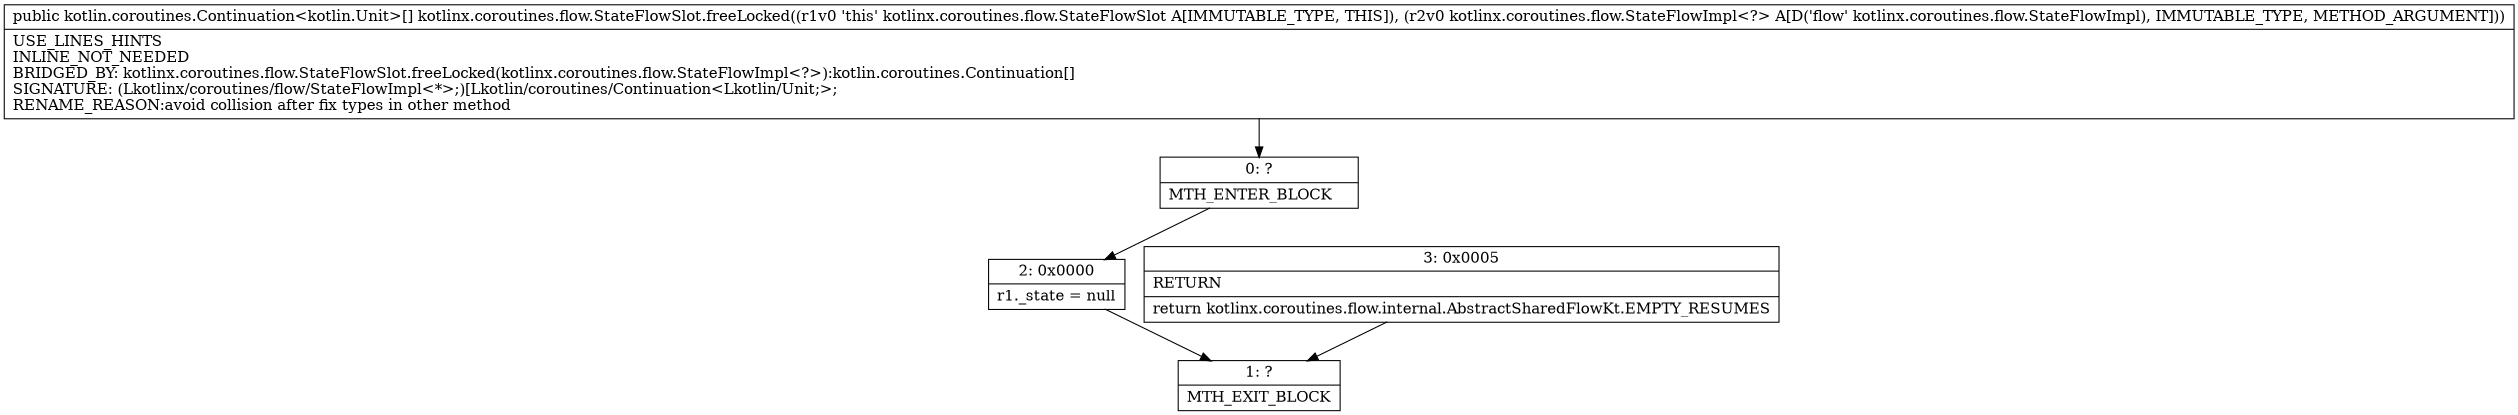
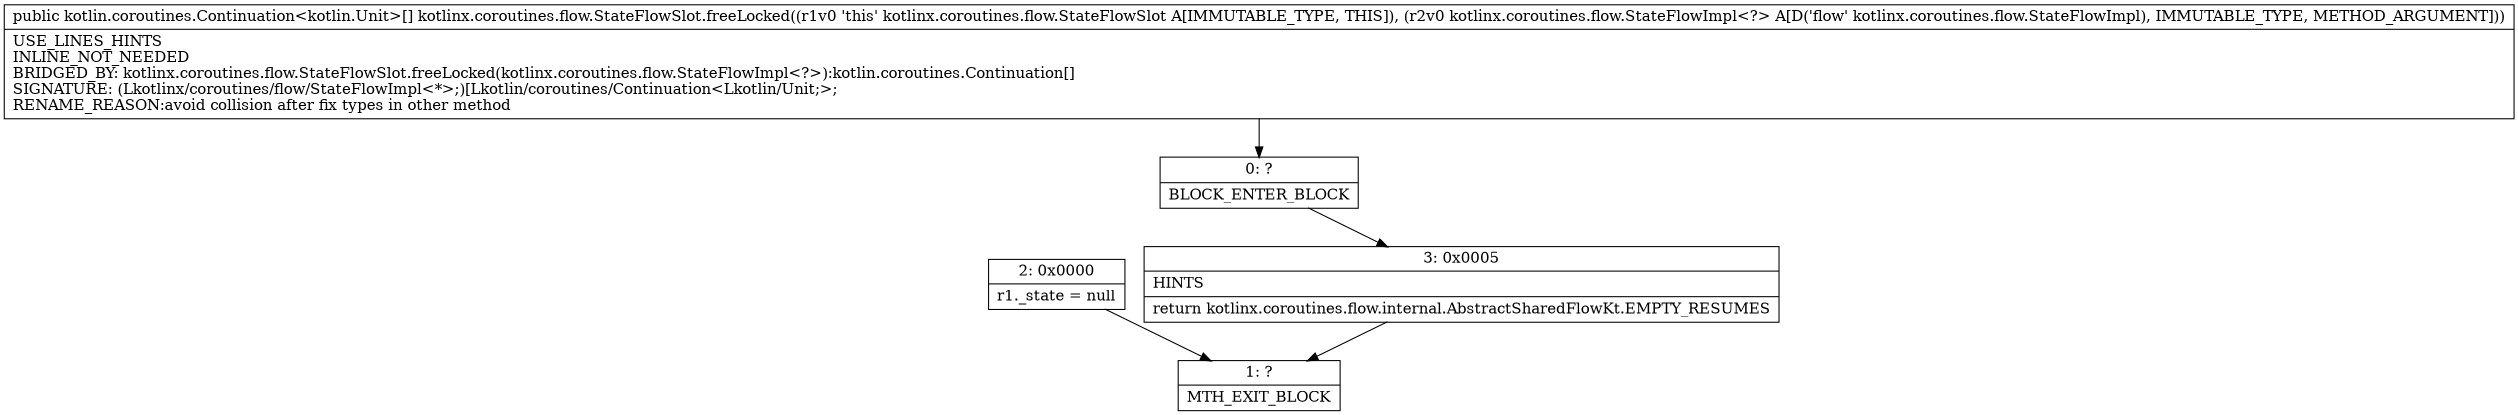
(1251, 195) -> (1259, 195)
(1162, 231) -> (1343, 225)
(1187, 283) -> (1179, 283)
